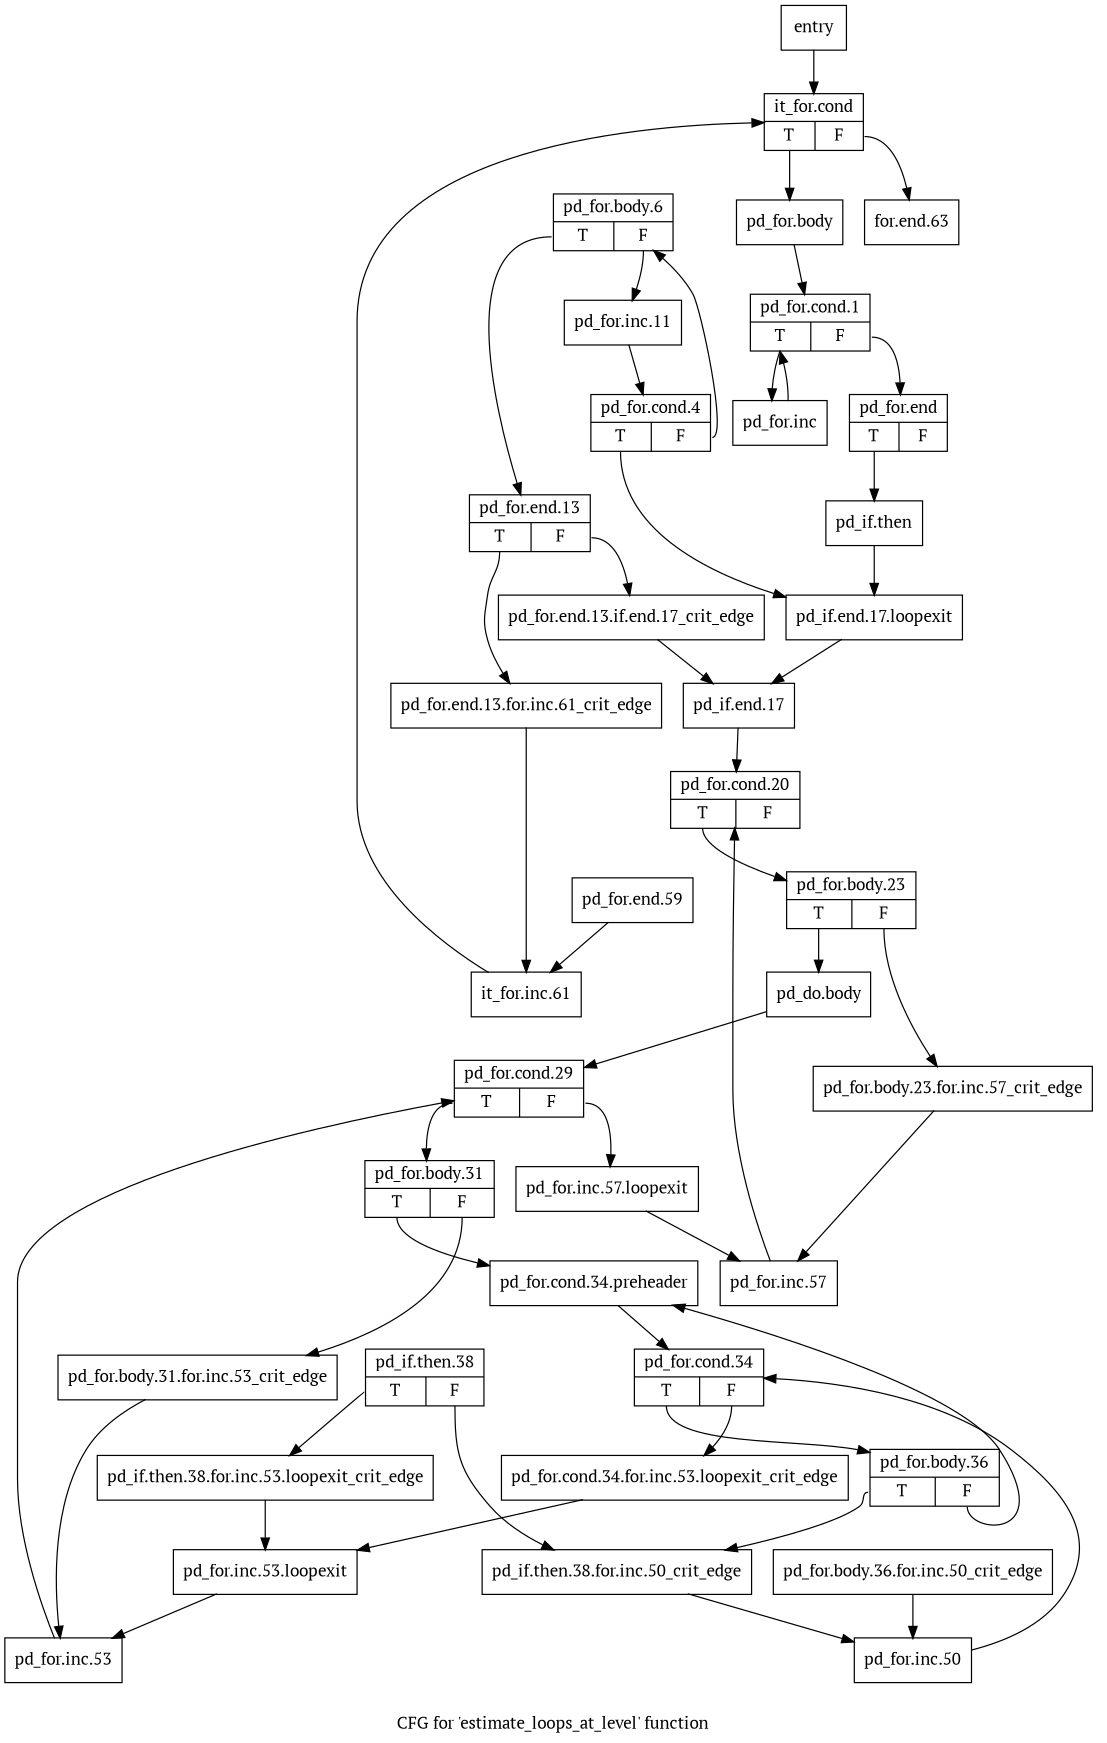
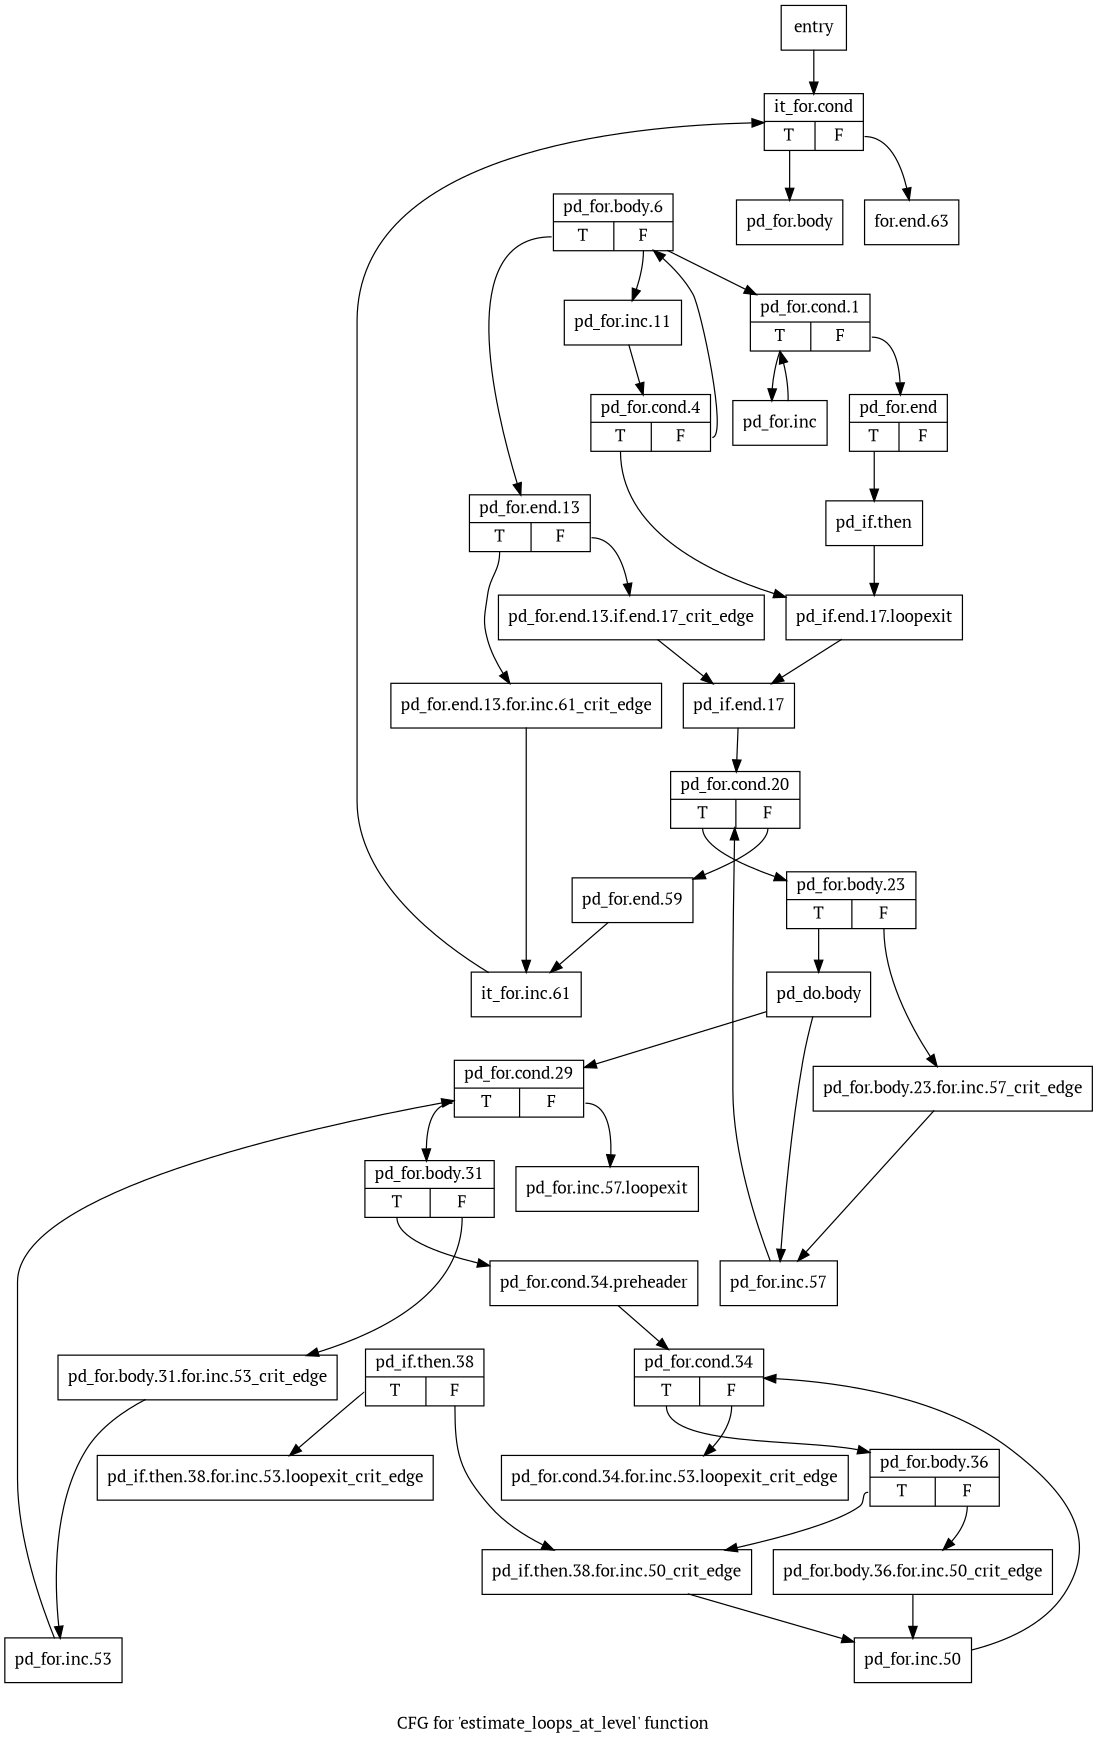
(798, 263) -> (706, 270)
none -> (745, 855)
(687, 1233) -> (792, 1132)
(910, 1388) -> (963, 1525)
(265, 1572) -> none
